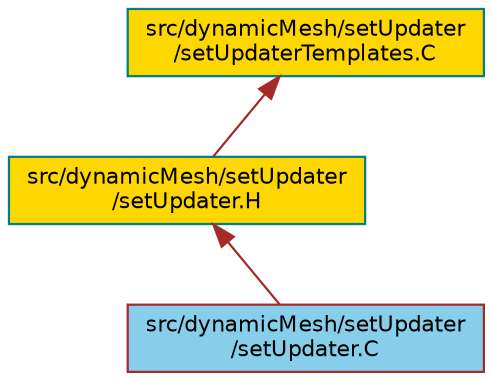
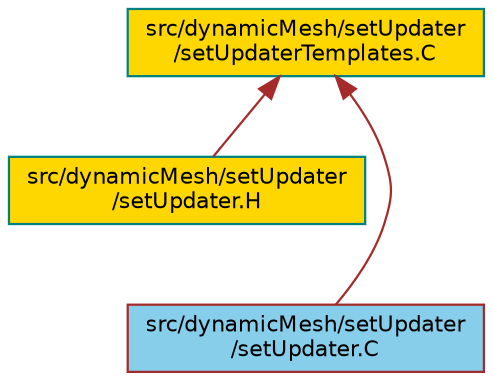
(254, 273) -> (390, 202)
